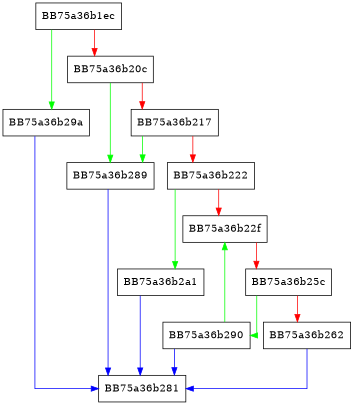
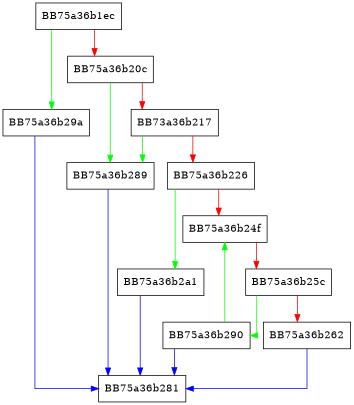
(175, 123) -> (175, 123)
(211, 176) -> (211, 176)
(225, 229) -> (225, 229)
